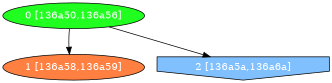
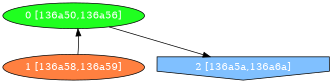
(69, 38) -> (78, 45)
